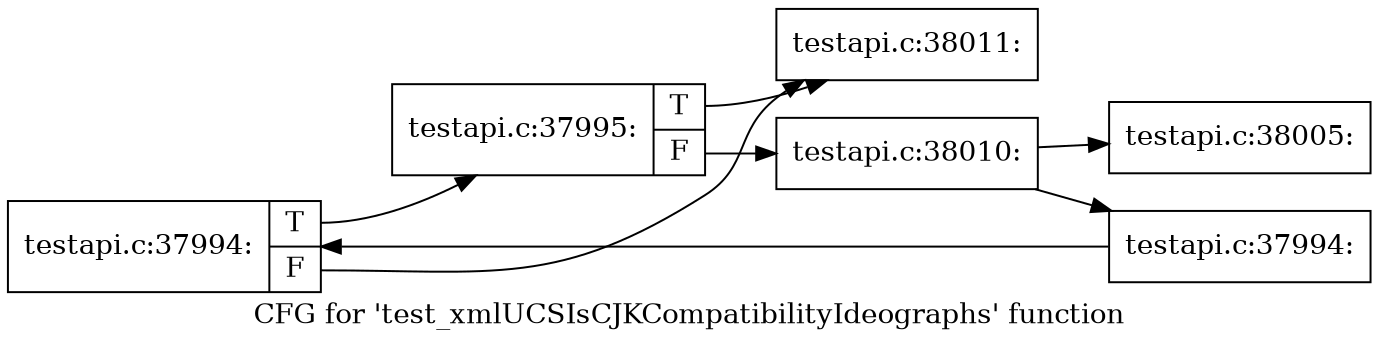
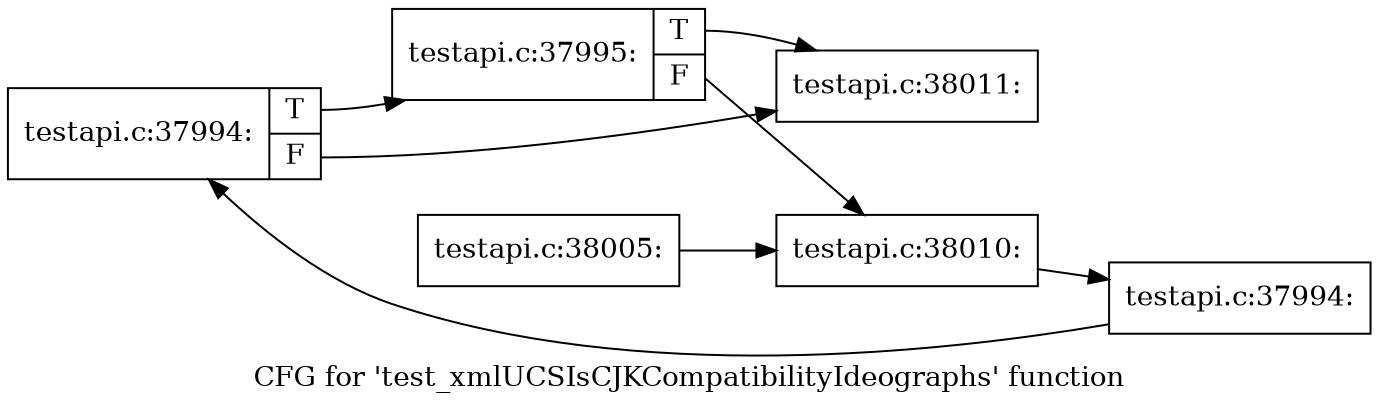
(1063, 146) -> (718, 251)
